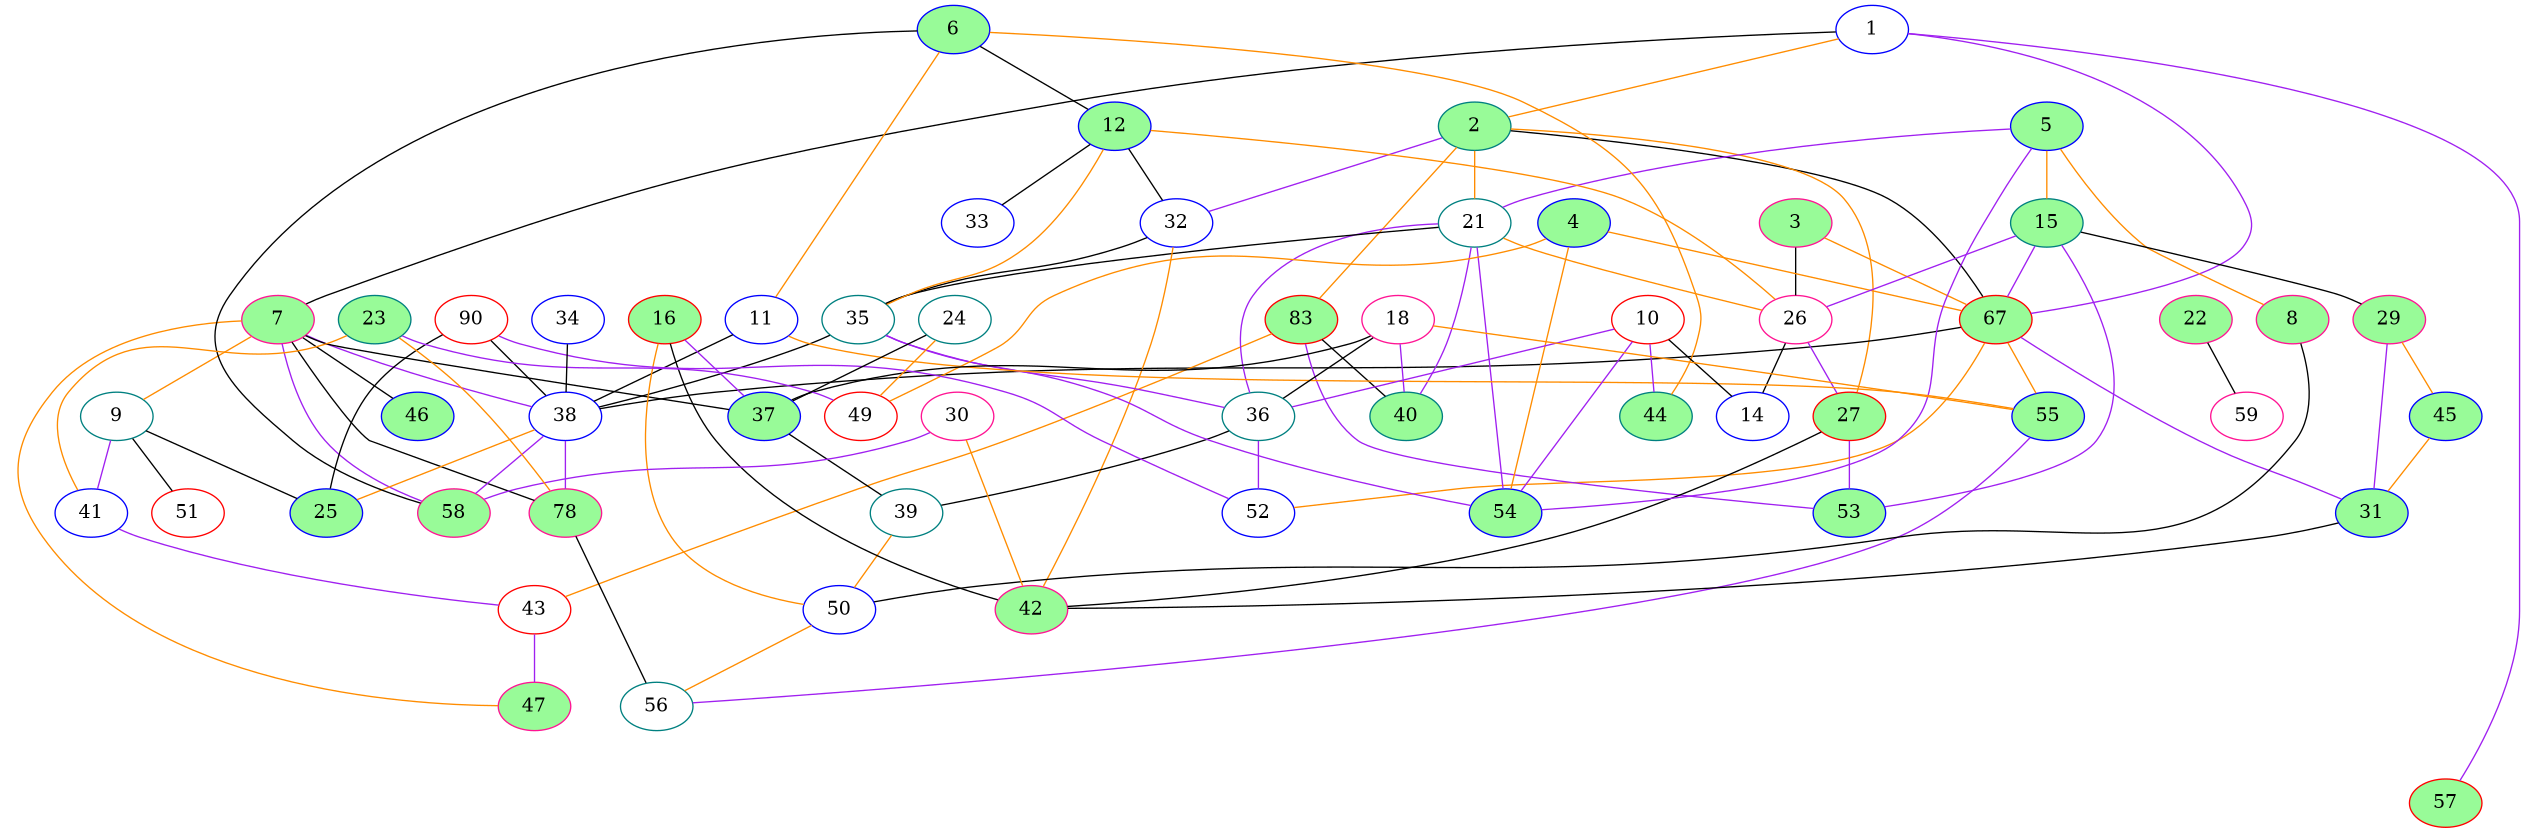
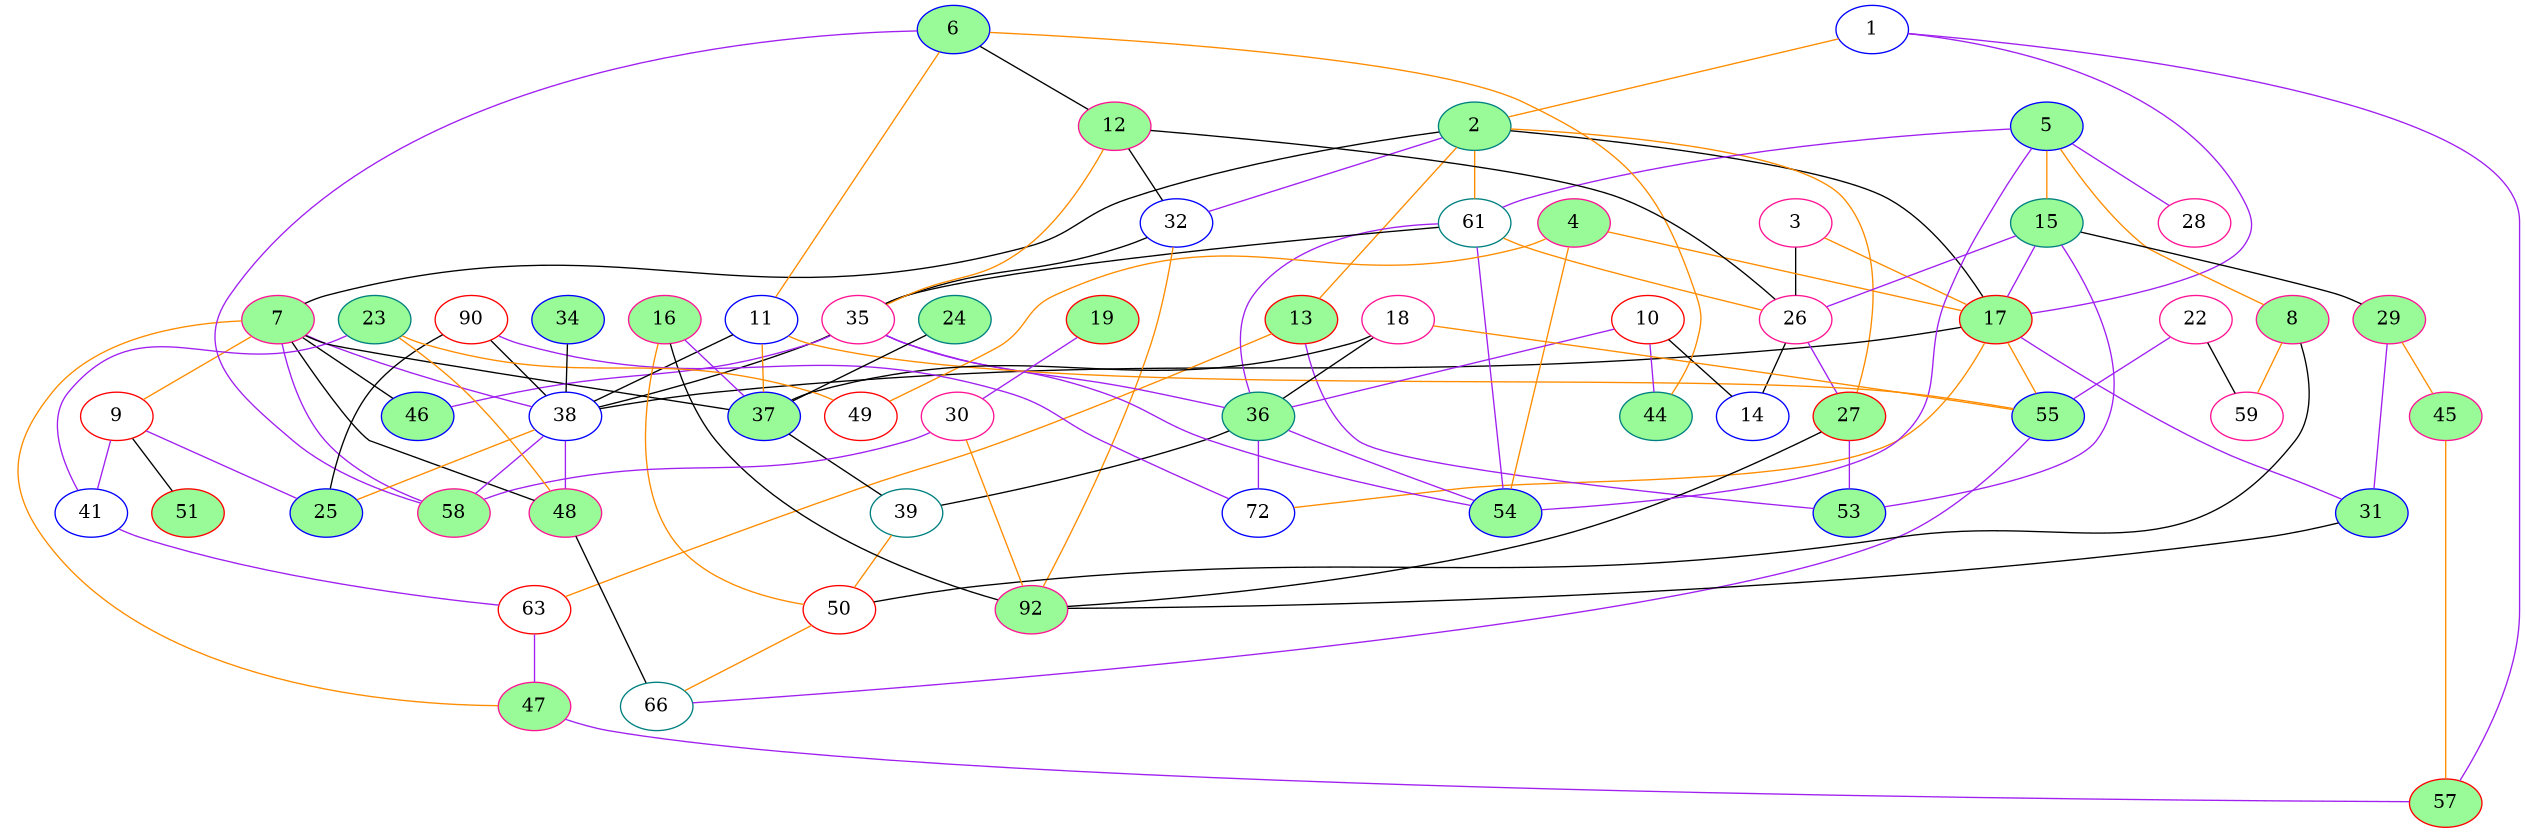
(1059, 103) -> (880, 272)
(1115, 126) -> (1115, 126)
(395, 152) -> (395, 152)
(1463, 165) -> (1463, 165)
(978, 223) -> none
(1475, 223) -> (1475, 223)
(1574, 223) -> (1574, 223)
(1796, 223) -> (1796, 223)
none -> (2195, 223)
(568, 320) -> (568, 320)
(665, 320) -> (665, 320)
(858, 320) -> (858, 320)
(955, 320) -> (955, 320)
none -> (1103, 320)
(1301, 320) -> (1301, 320)
(1996, 320) -> (1996, 320)
(2196, 320) -> (2196, 320)
(150, 348) -> (150, 348)
(585, 368) -> (585, 368)
none -> (763, 368)
(908, 368) -> none
none -> (2122, 368)
none -> (2270, 368)
none -> (623, 377)
(117, 416) -> (117, 416)
(1258, 416) -> (1258, 416)
(1406, 416) -> none
(1577, 416) -> (1381, 466)
(2446, 416) -> (2446, 416)
(222, 465) -> (222, 465)
(2409, 465) -> (2446, 610)
(188, 513) -> (188, 513)
(565, 513) -> (565, 513)
(1258, 513) -> (1258, 513)
(535, 610) -> (535, 610)
(839, 610) -> (839, 610)
(1031, 610) -> (1031, 610)
(657, 706) -> (657, 706)
none -> (1485, 787)
